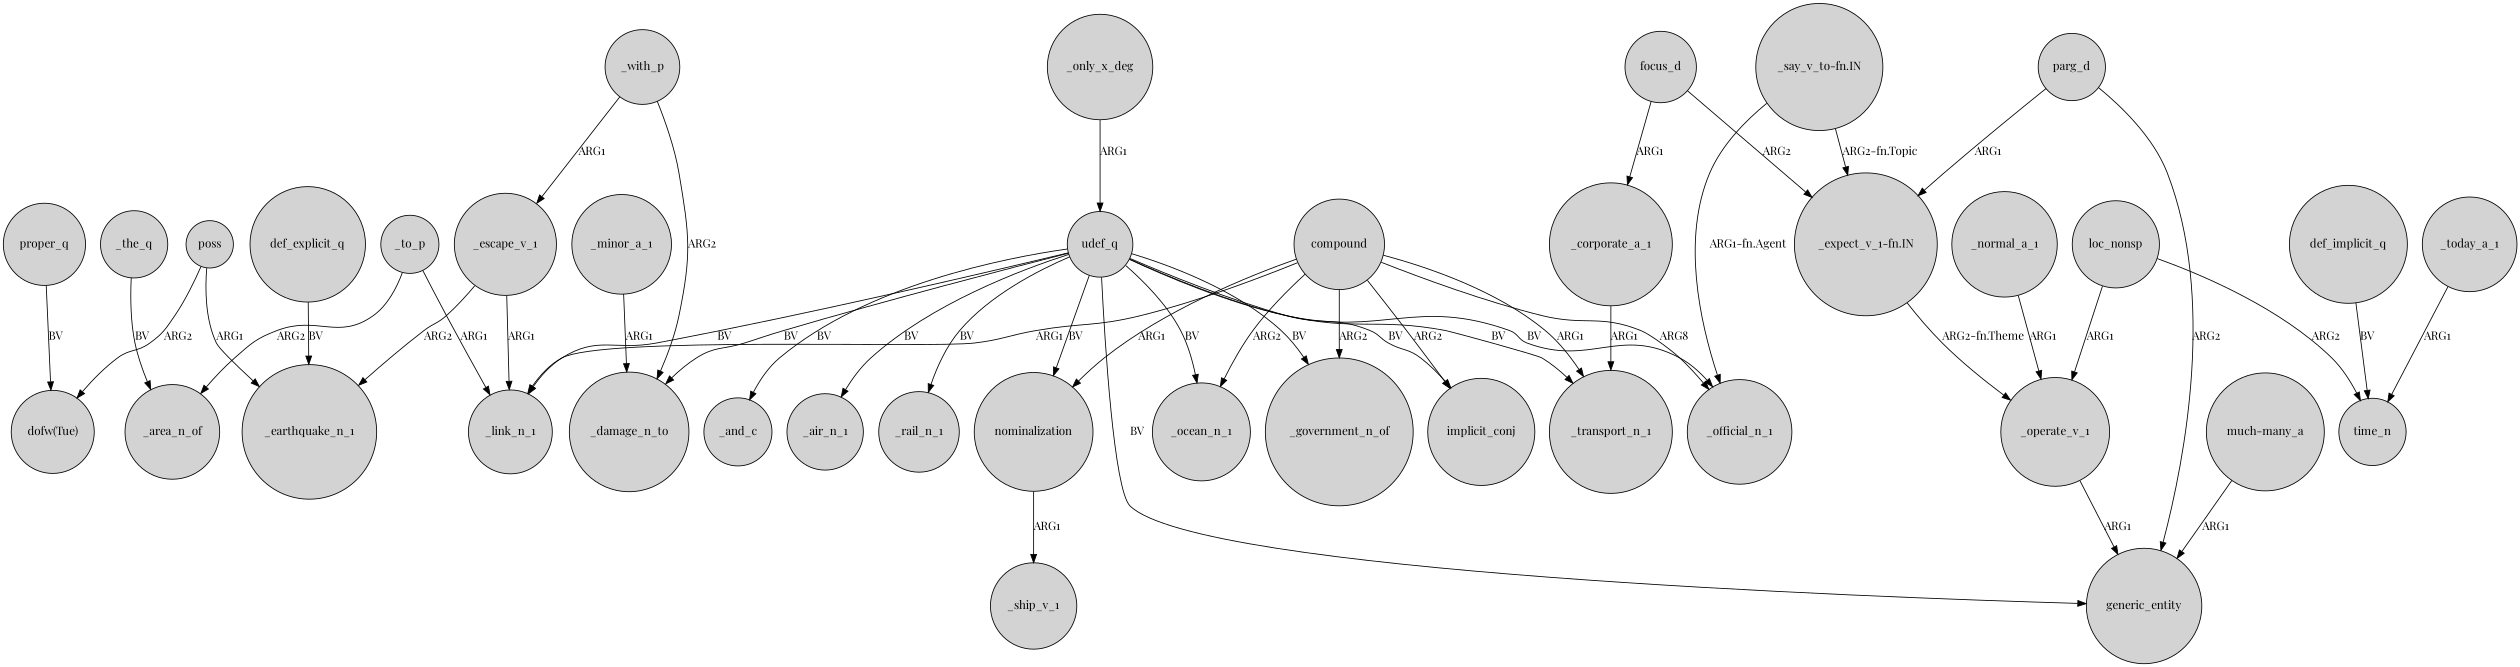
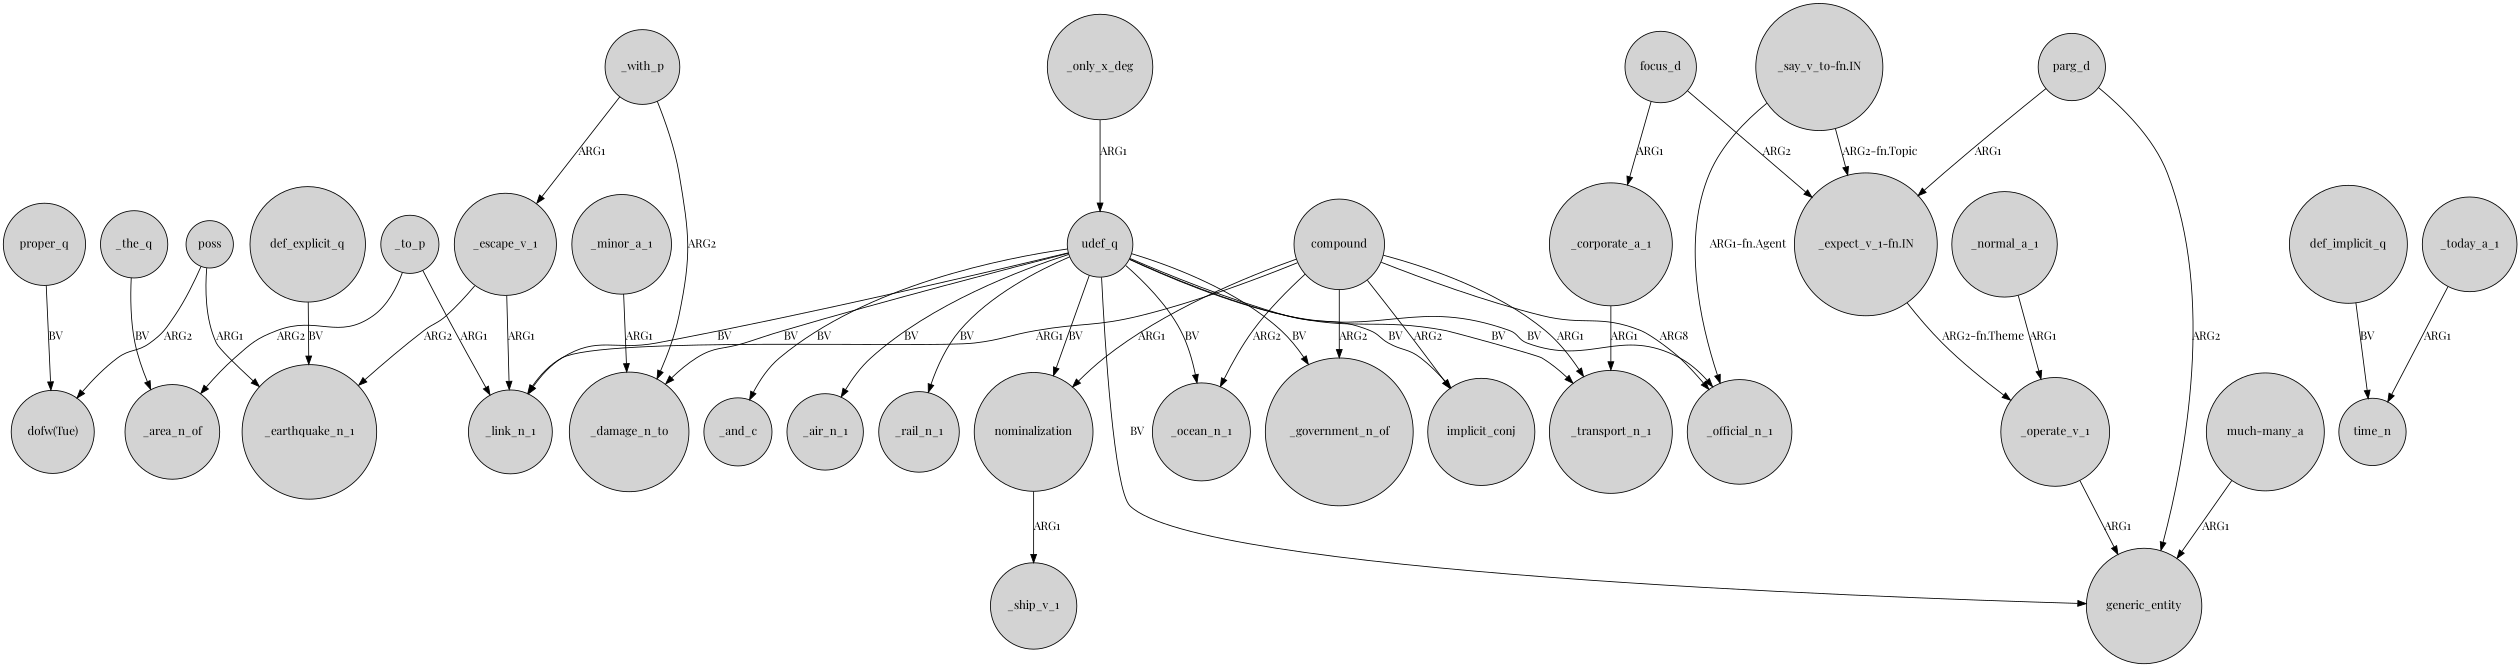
(2116, 244) -> none
